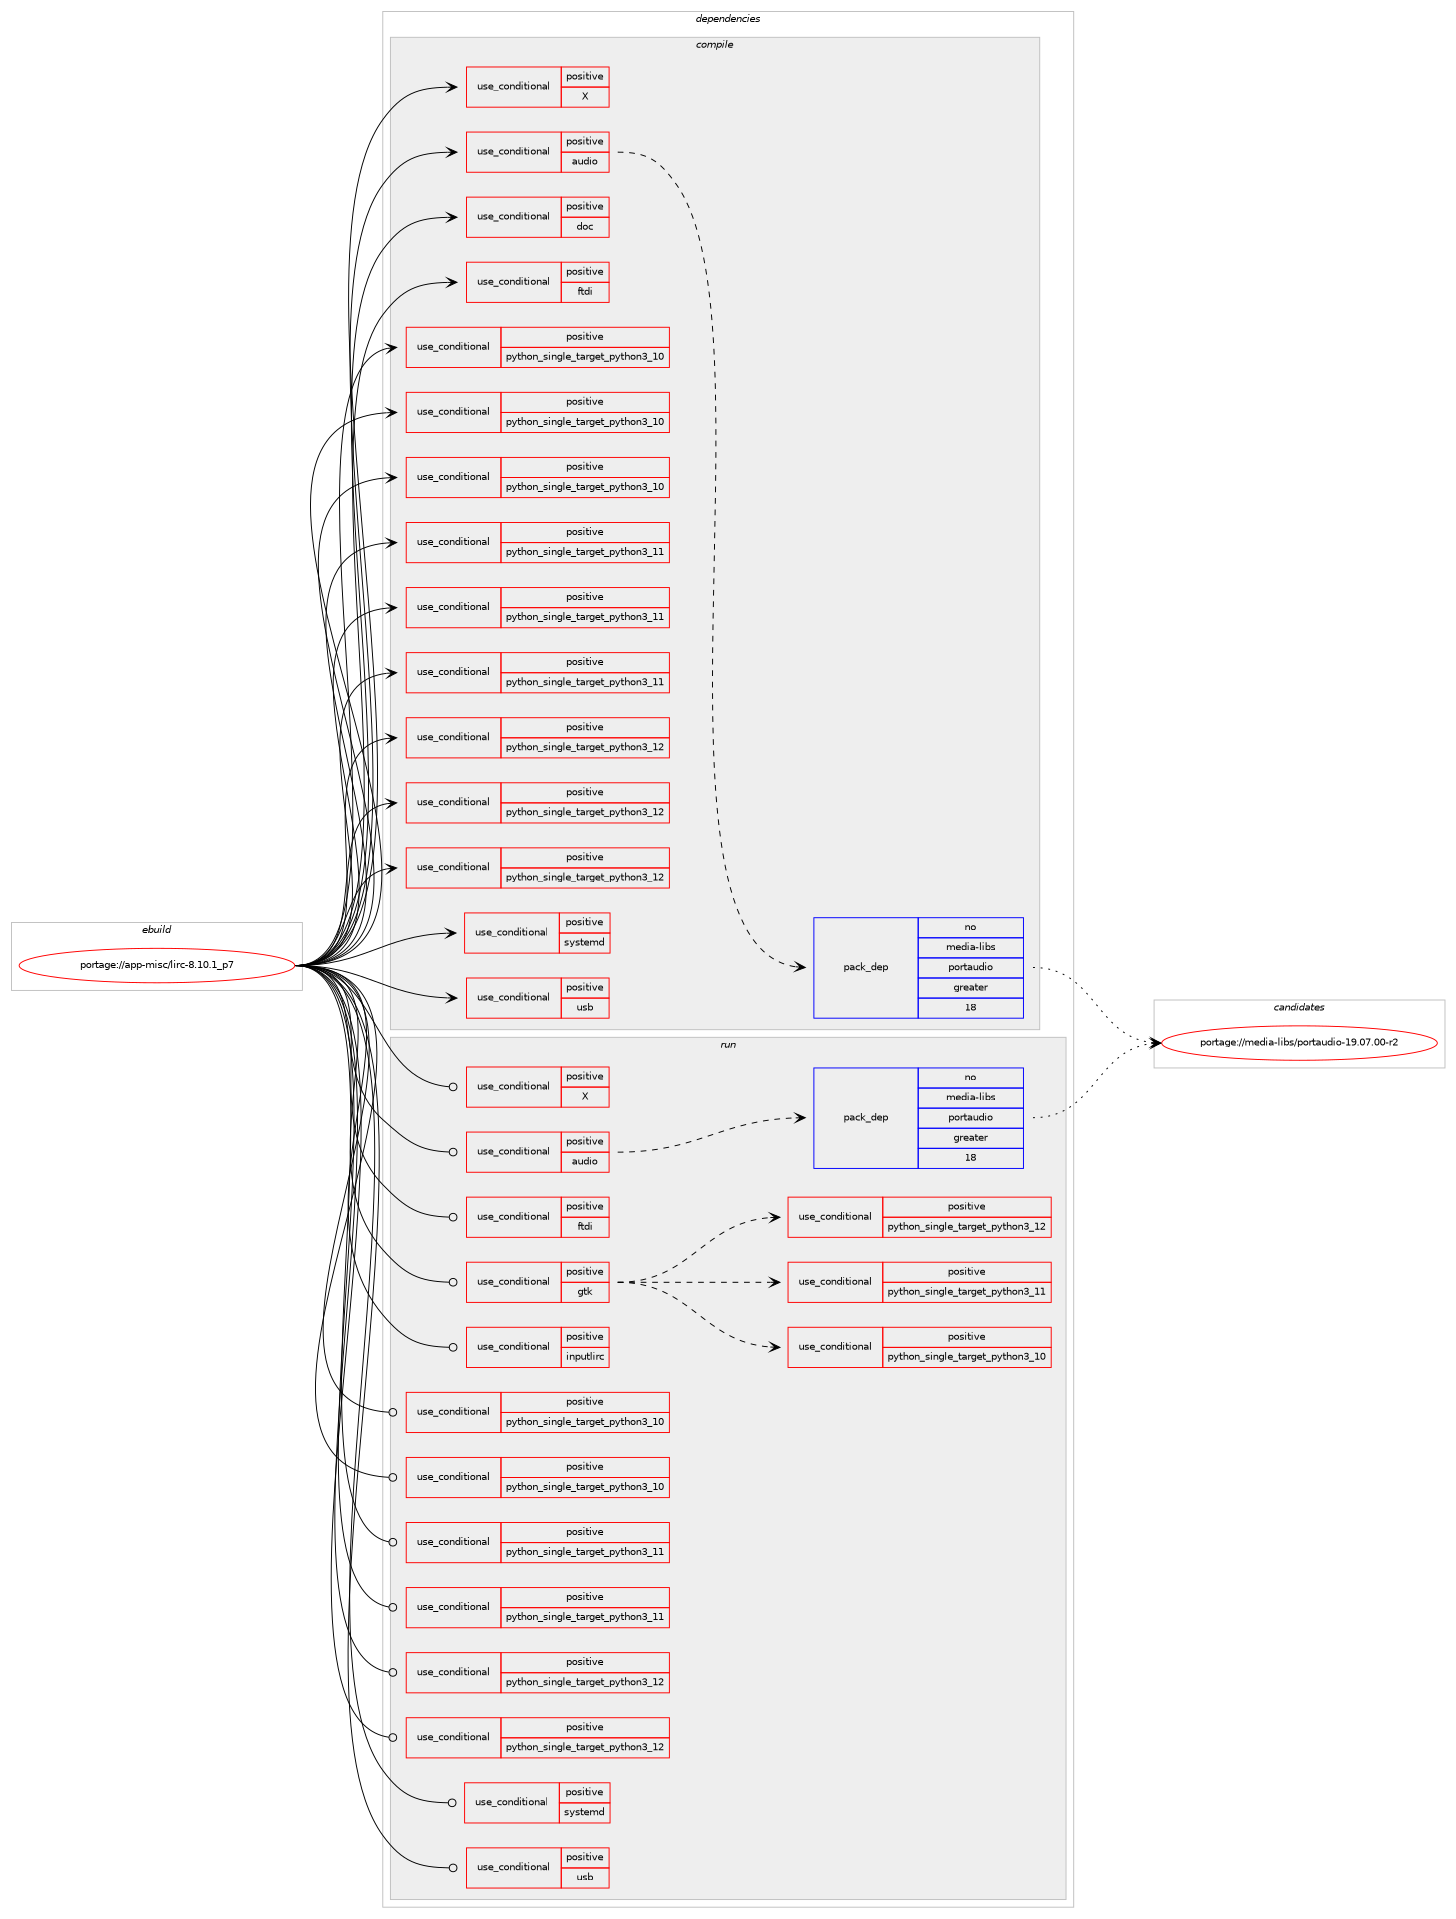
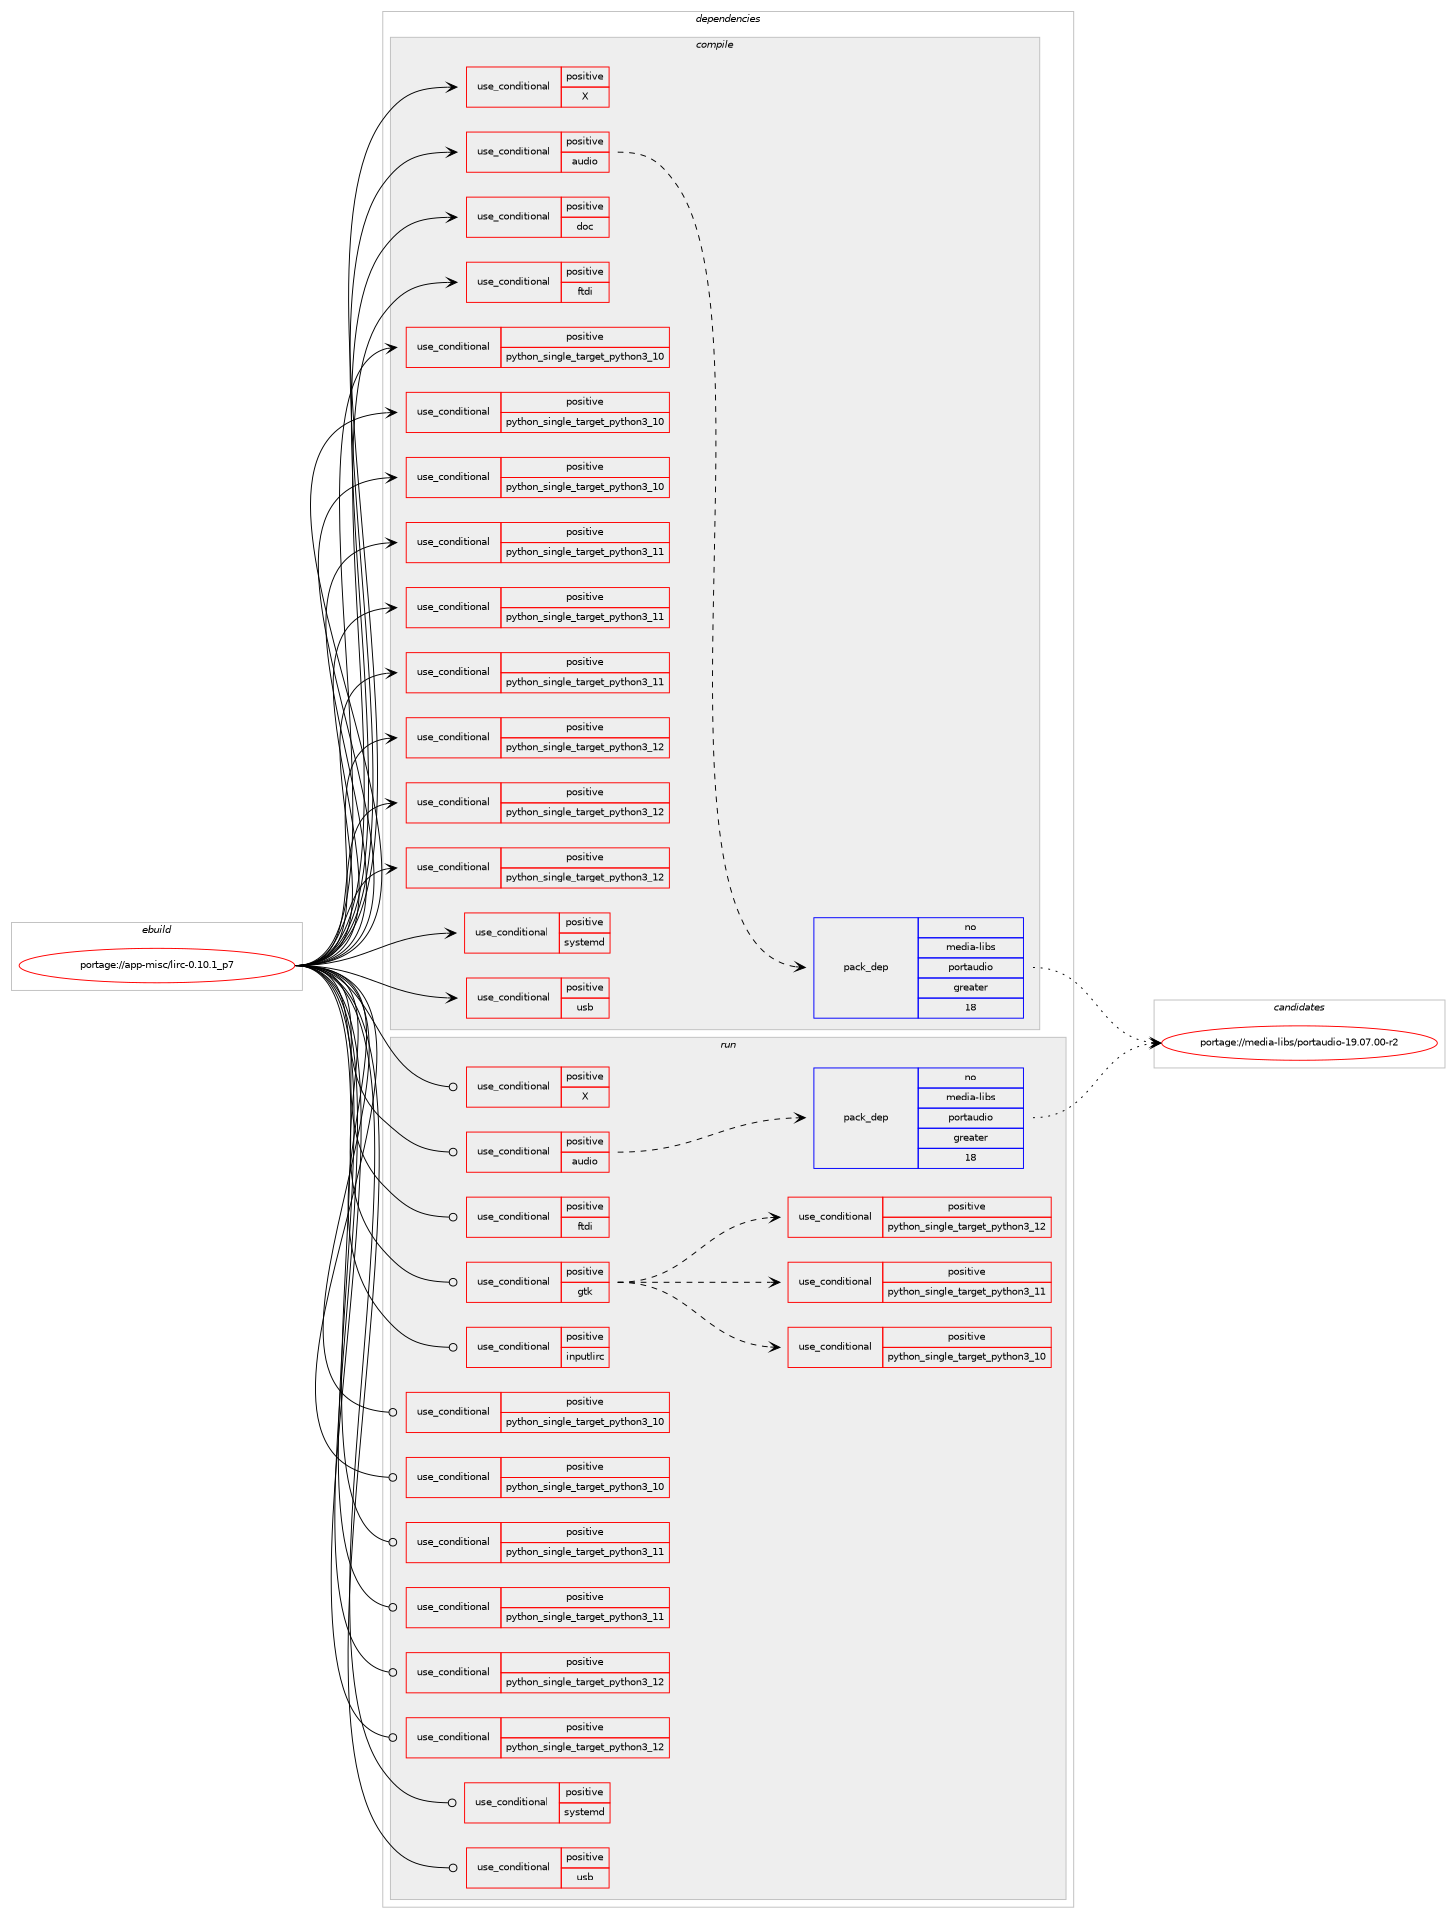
(157, 966) -> (157, 966)
